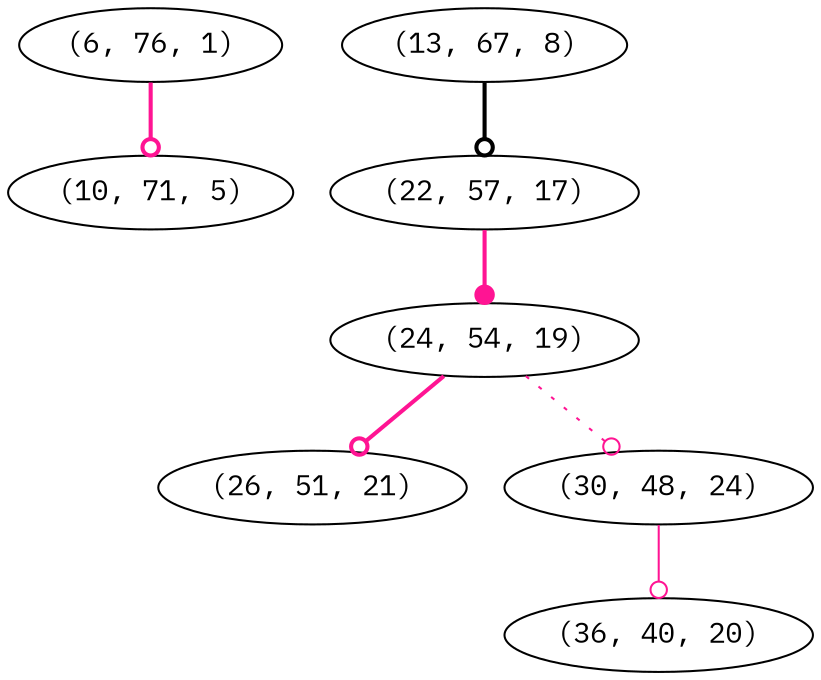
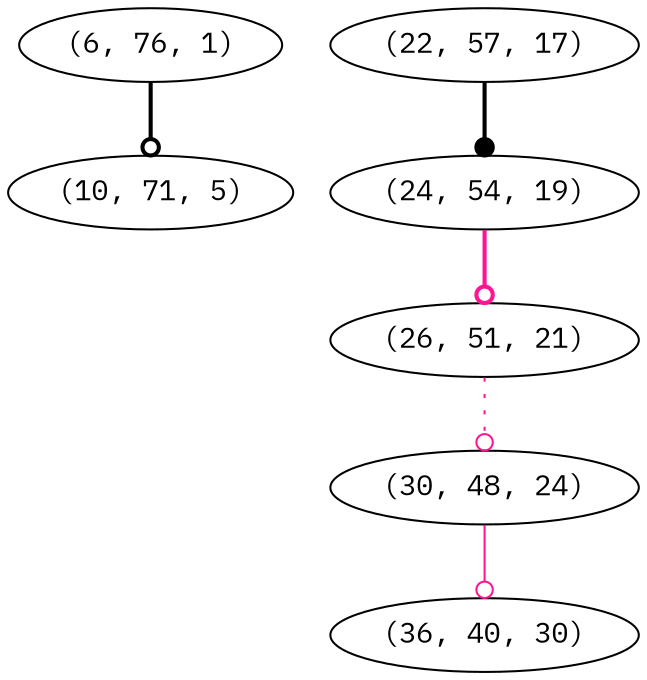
(485, 45) -> none
(151, 111) -> (151, 111)
(485, 258) -> (485, 111)
(565, 409) -> (485, 406)
(659, 635) -> (485, 635)
